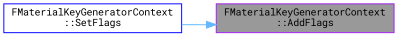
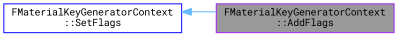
(194, 25) -> (204, 12)
